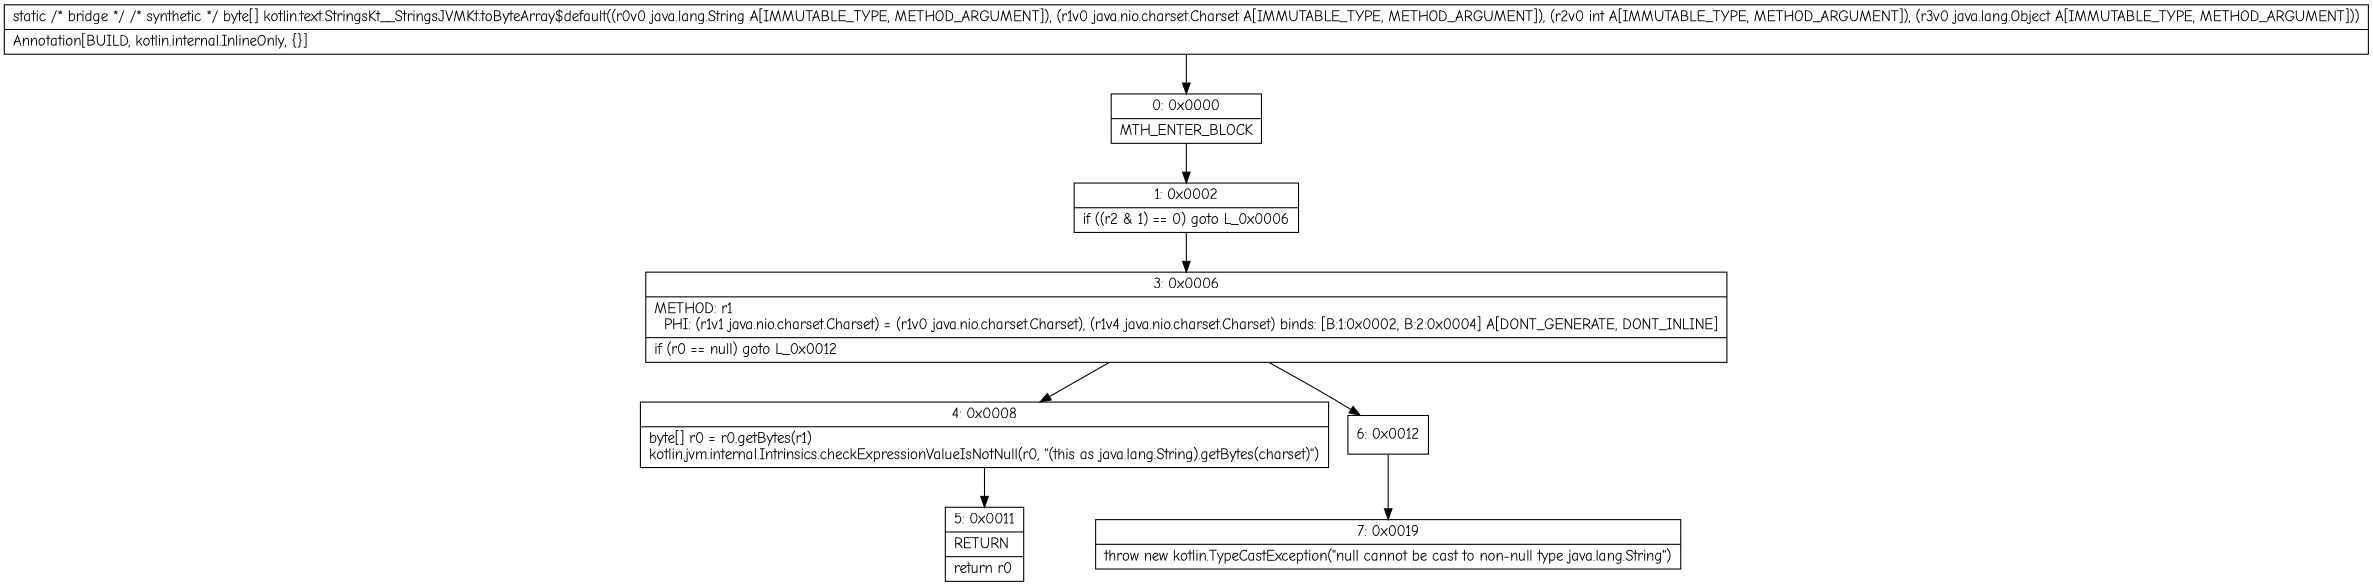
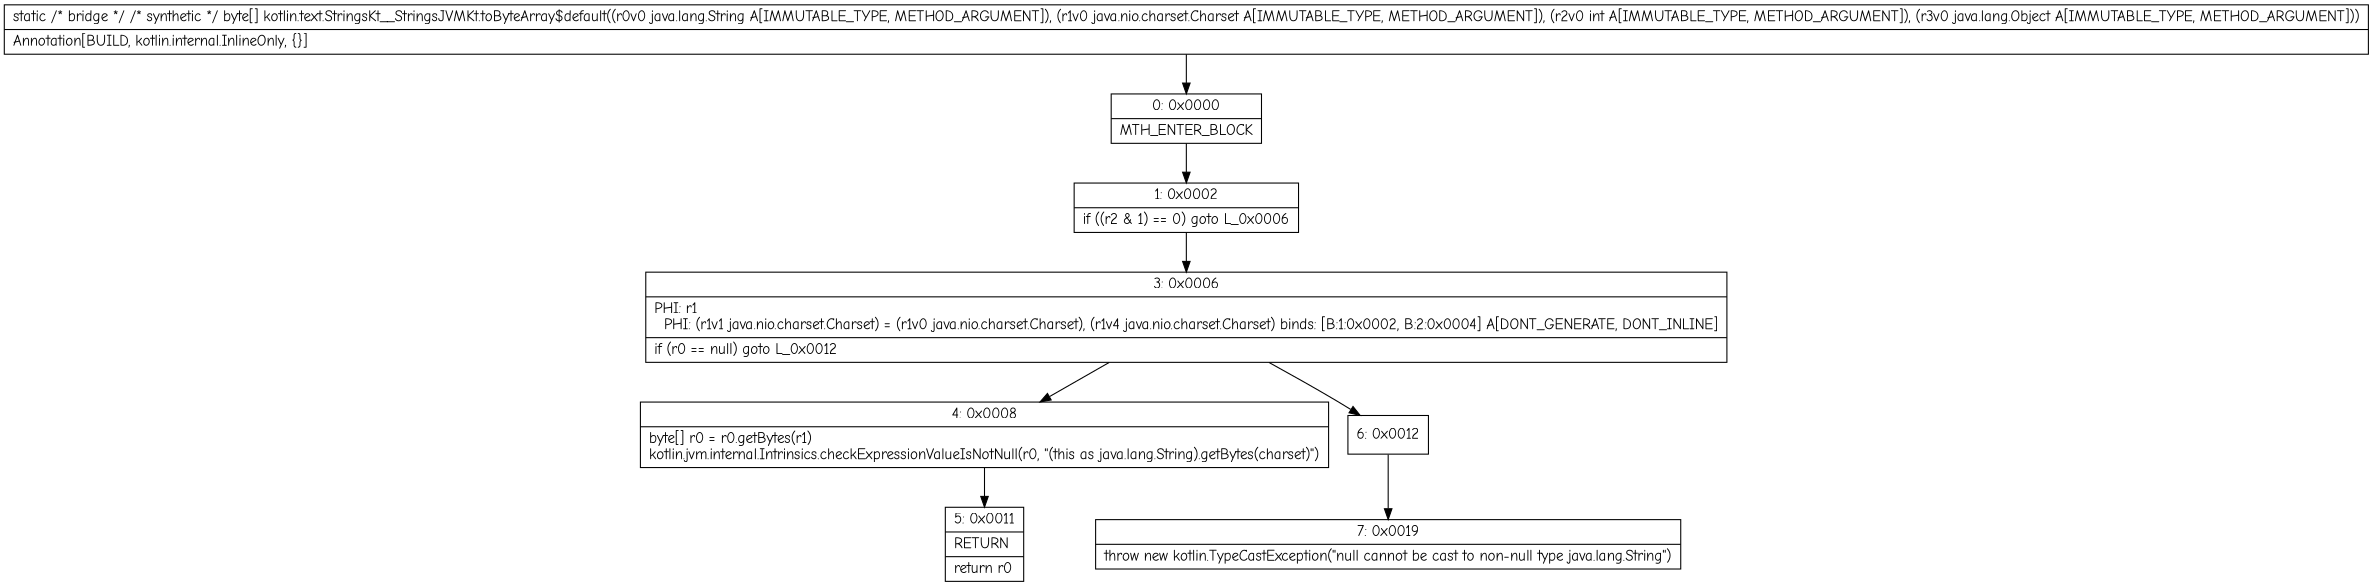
(696, 309) -> (679, 309)
